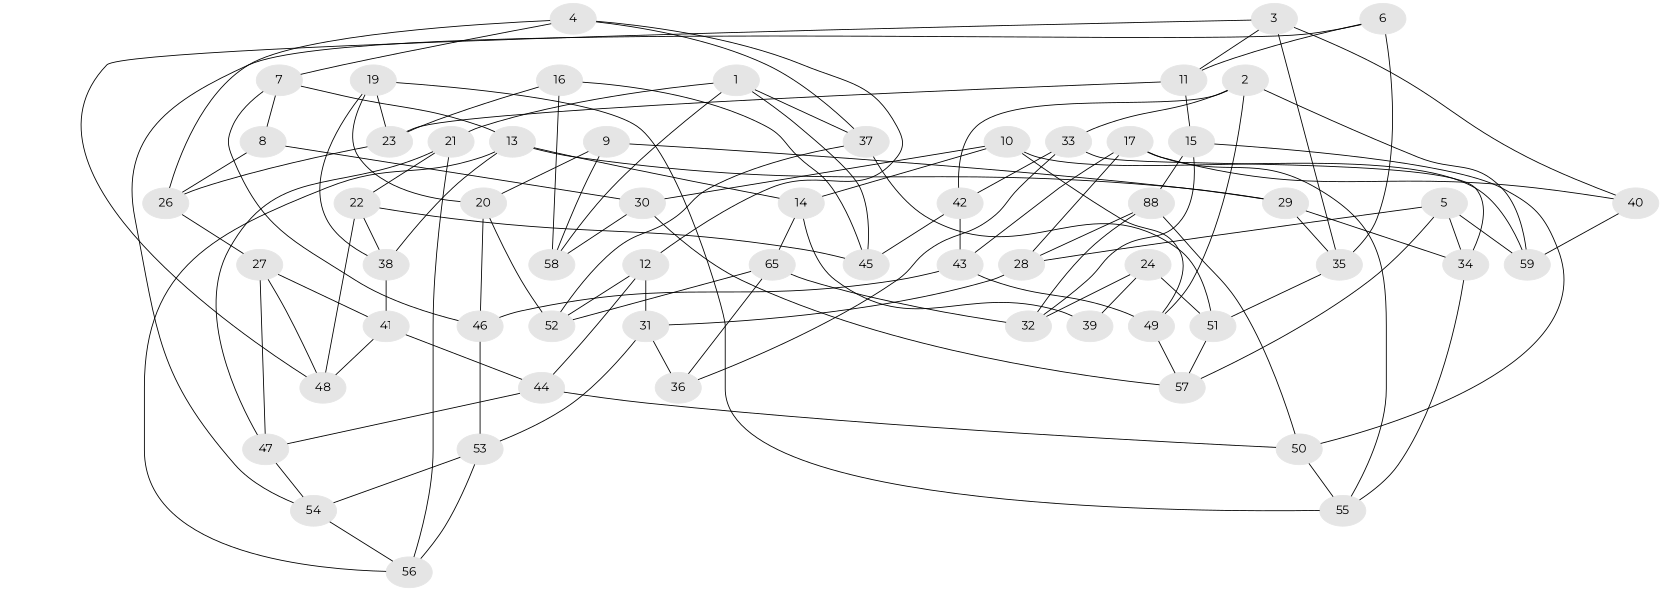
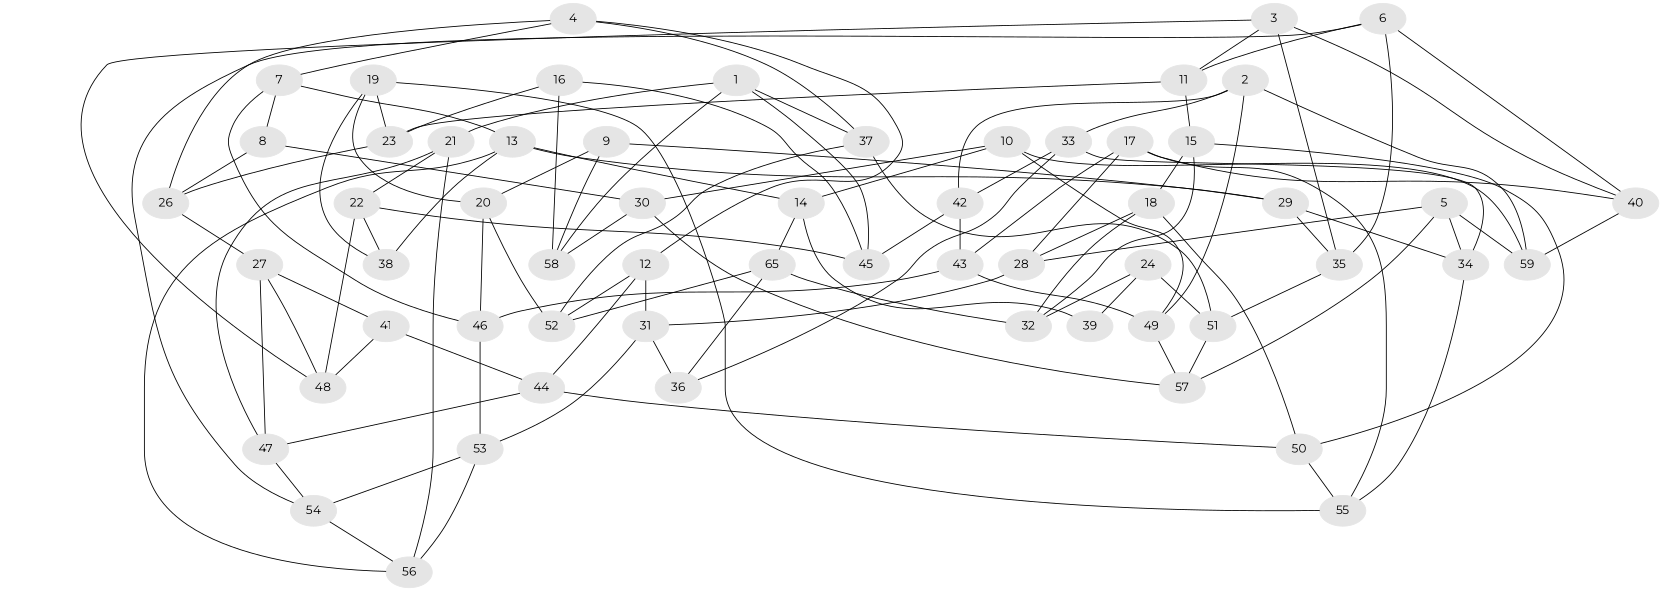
none -> (1509, 111)
(1151, 203) -> (1151, 203)
(386, 290) -> none
